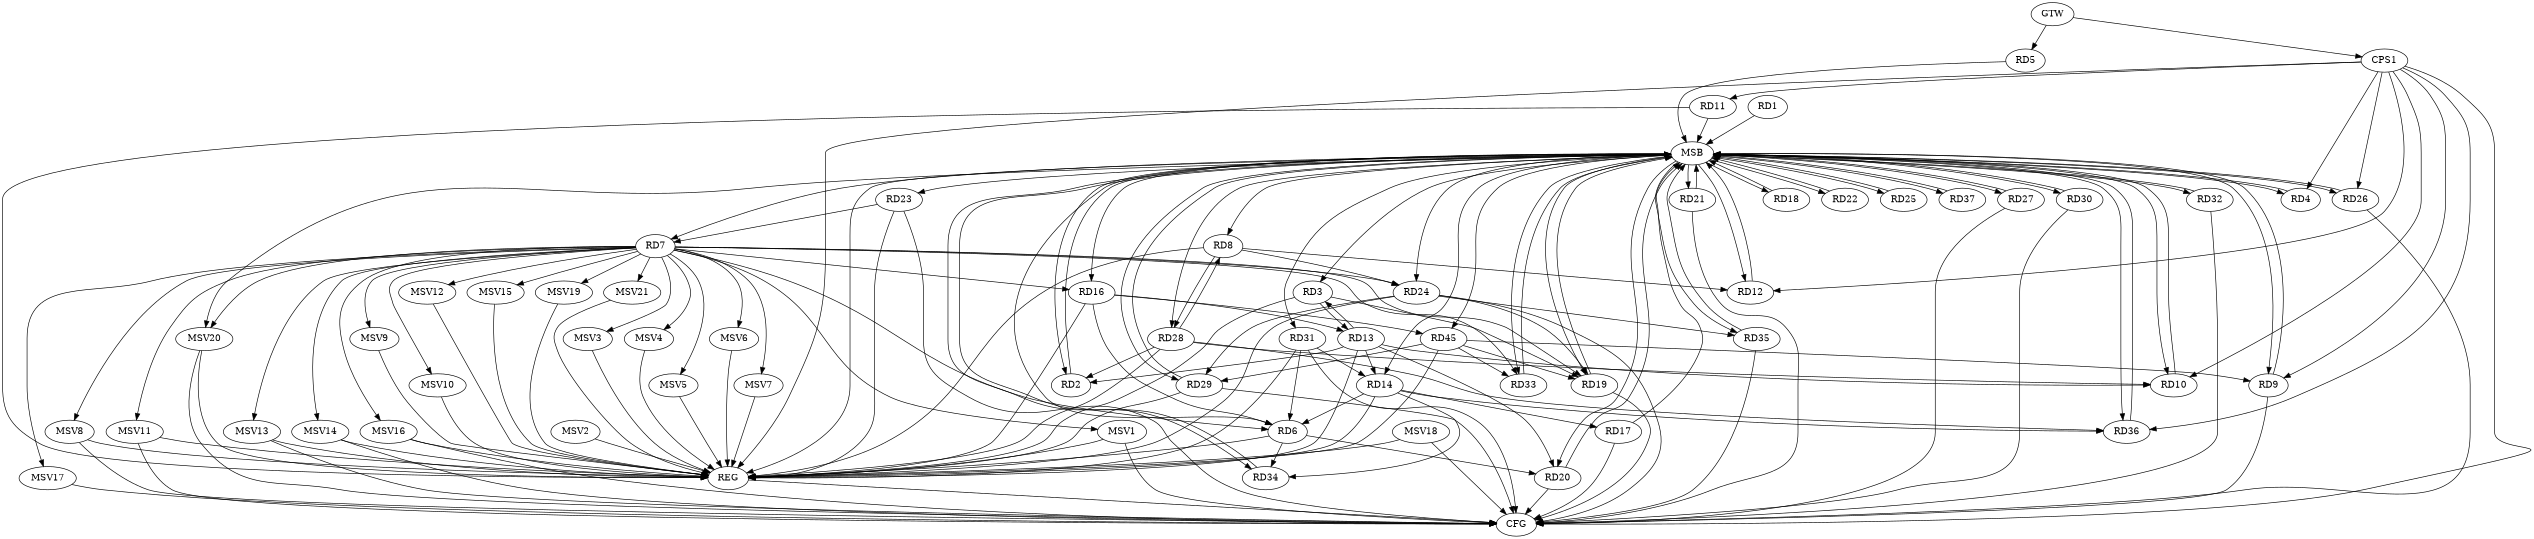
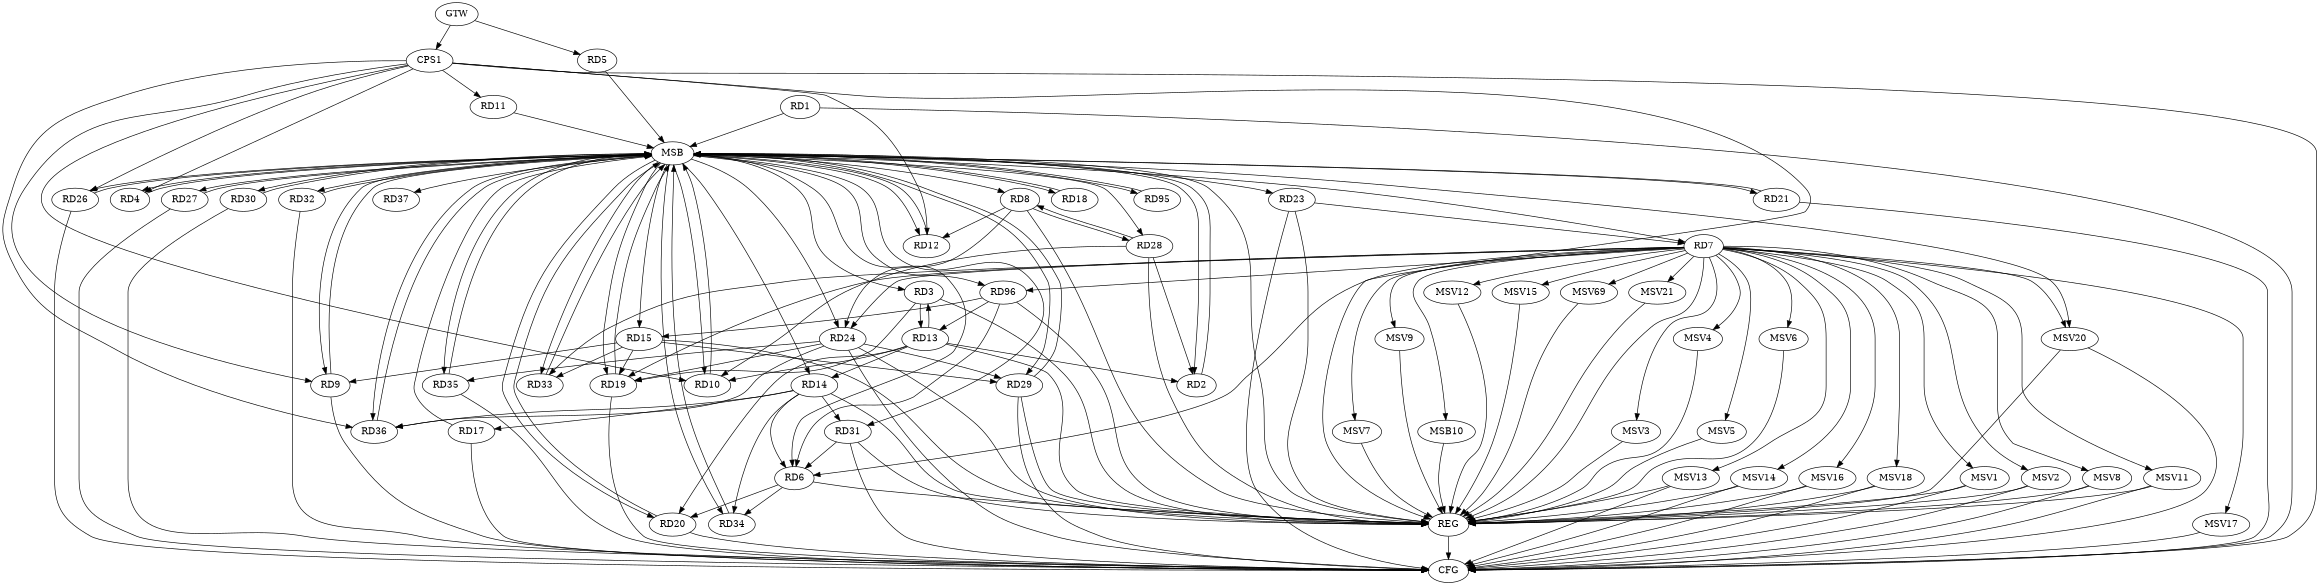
(380, 138) -> (1597, 392)
(1834, 168) -> none
none -> (2091, 199)
(1845, 200) -> none
(1904, 200) -> (1157, 200)
(564, 293) -> (1589, 293)
(1092, 293) -> (1003, 293)
none -> (1922, 293)
none -> (1882, 295)
(1444, 339) -> (639, 339)
(1338, 360) -> (826, 402)
(438, 385) -> (1447, 432)
(1665, 412) -> (588, 415)
none -> (1754, 544)
